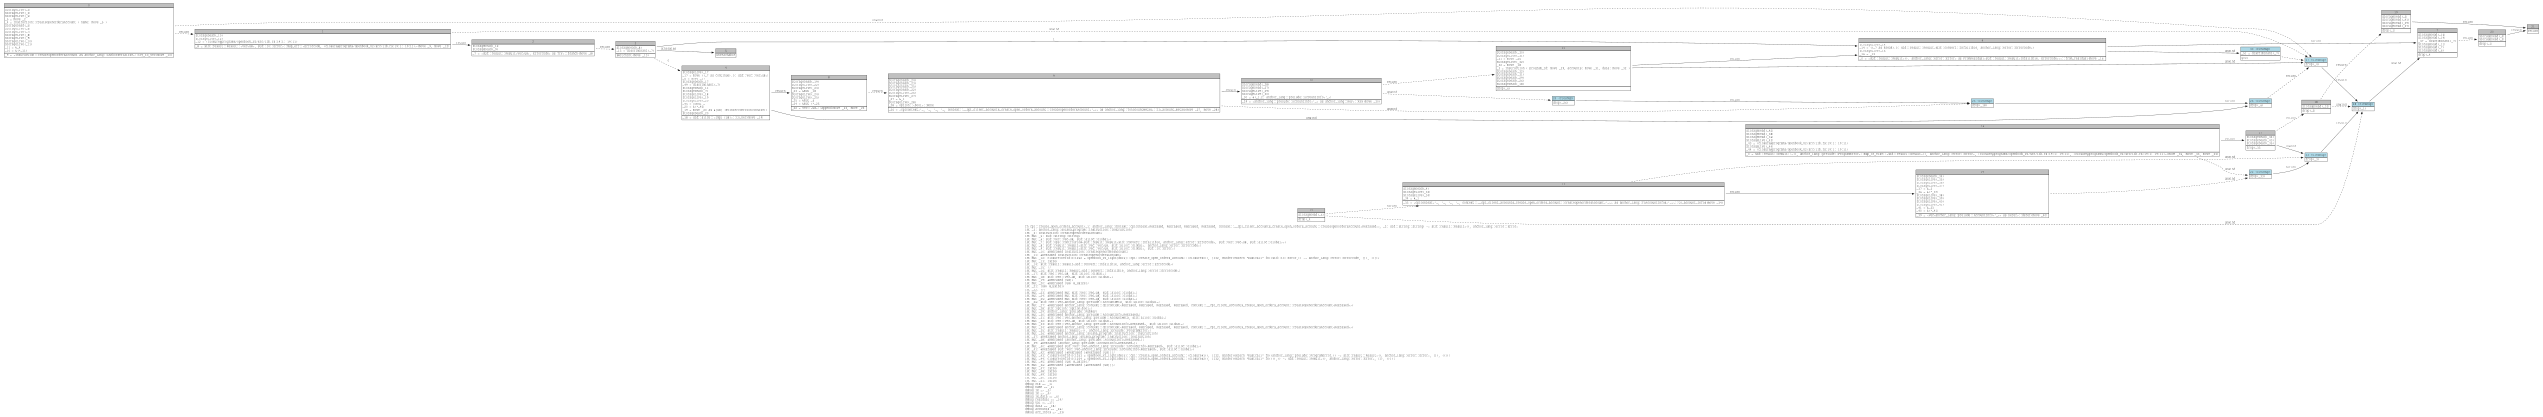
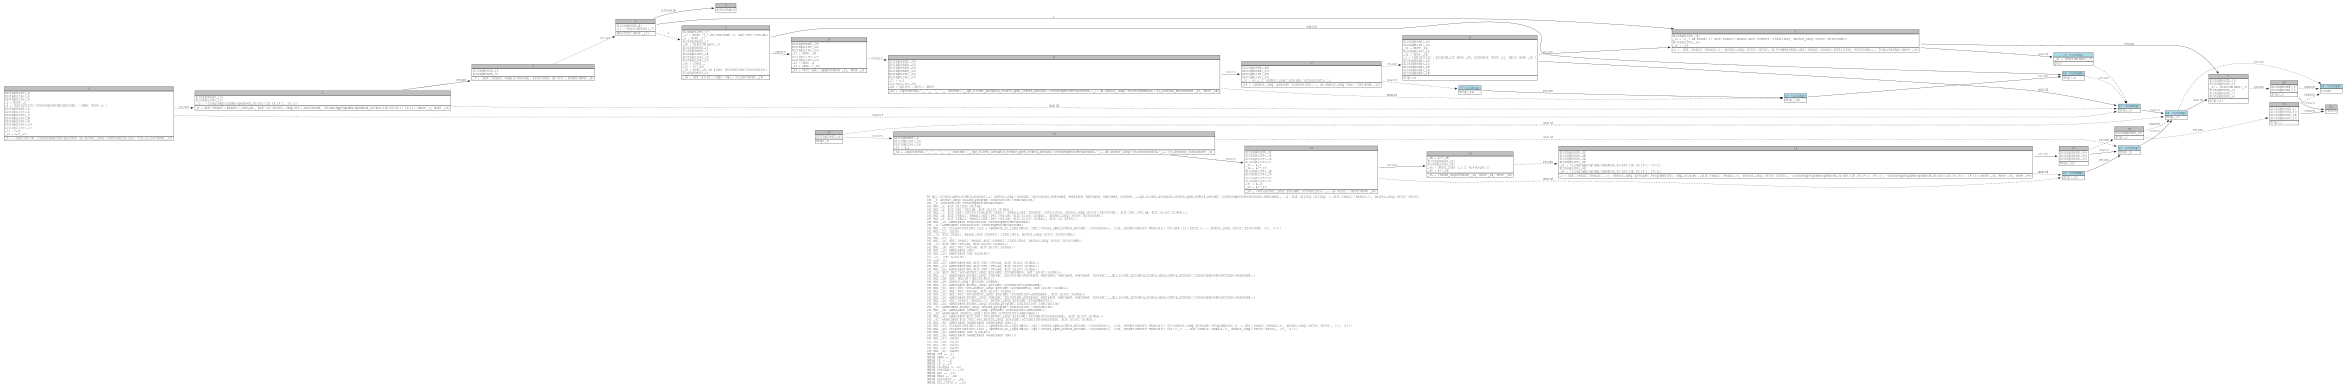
none -> (2331, 89)
none -> (1470, 164)
